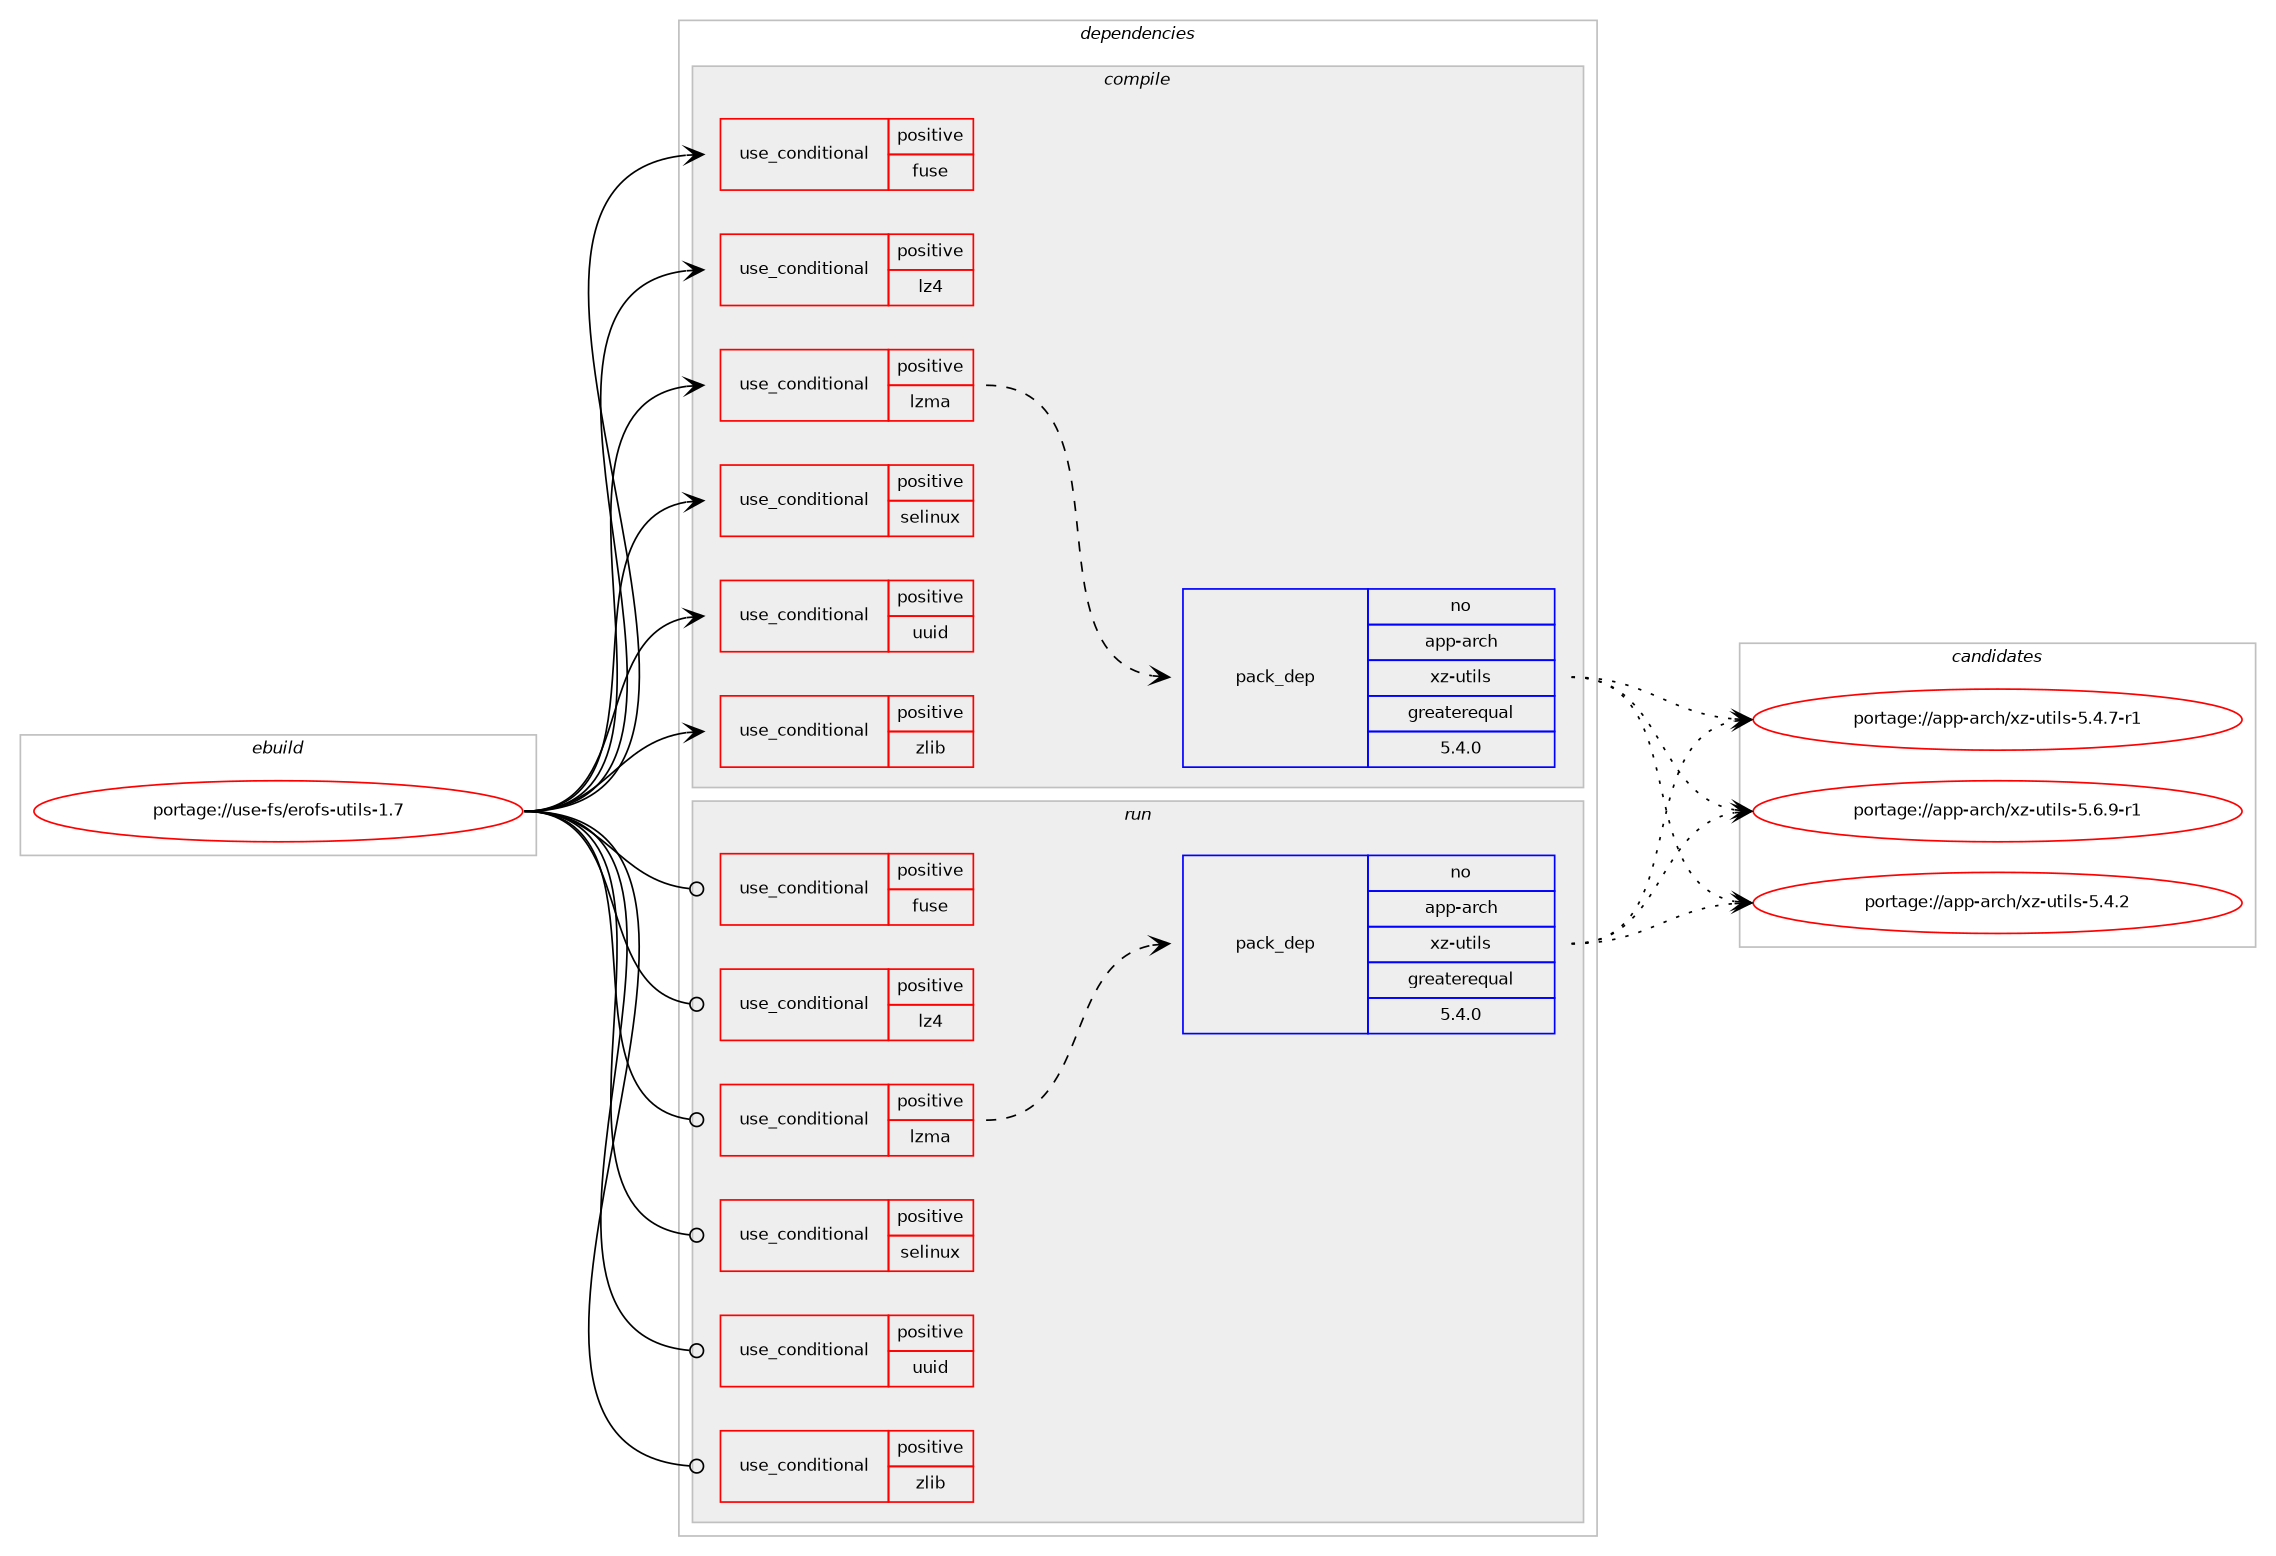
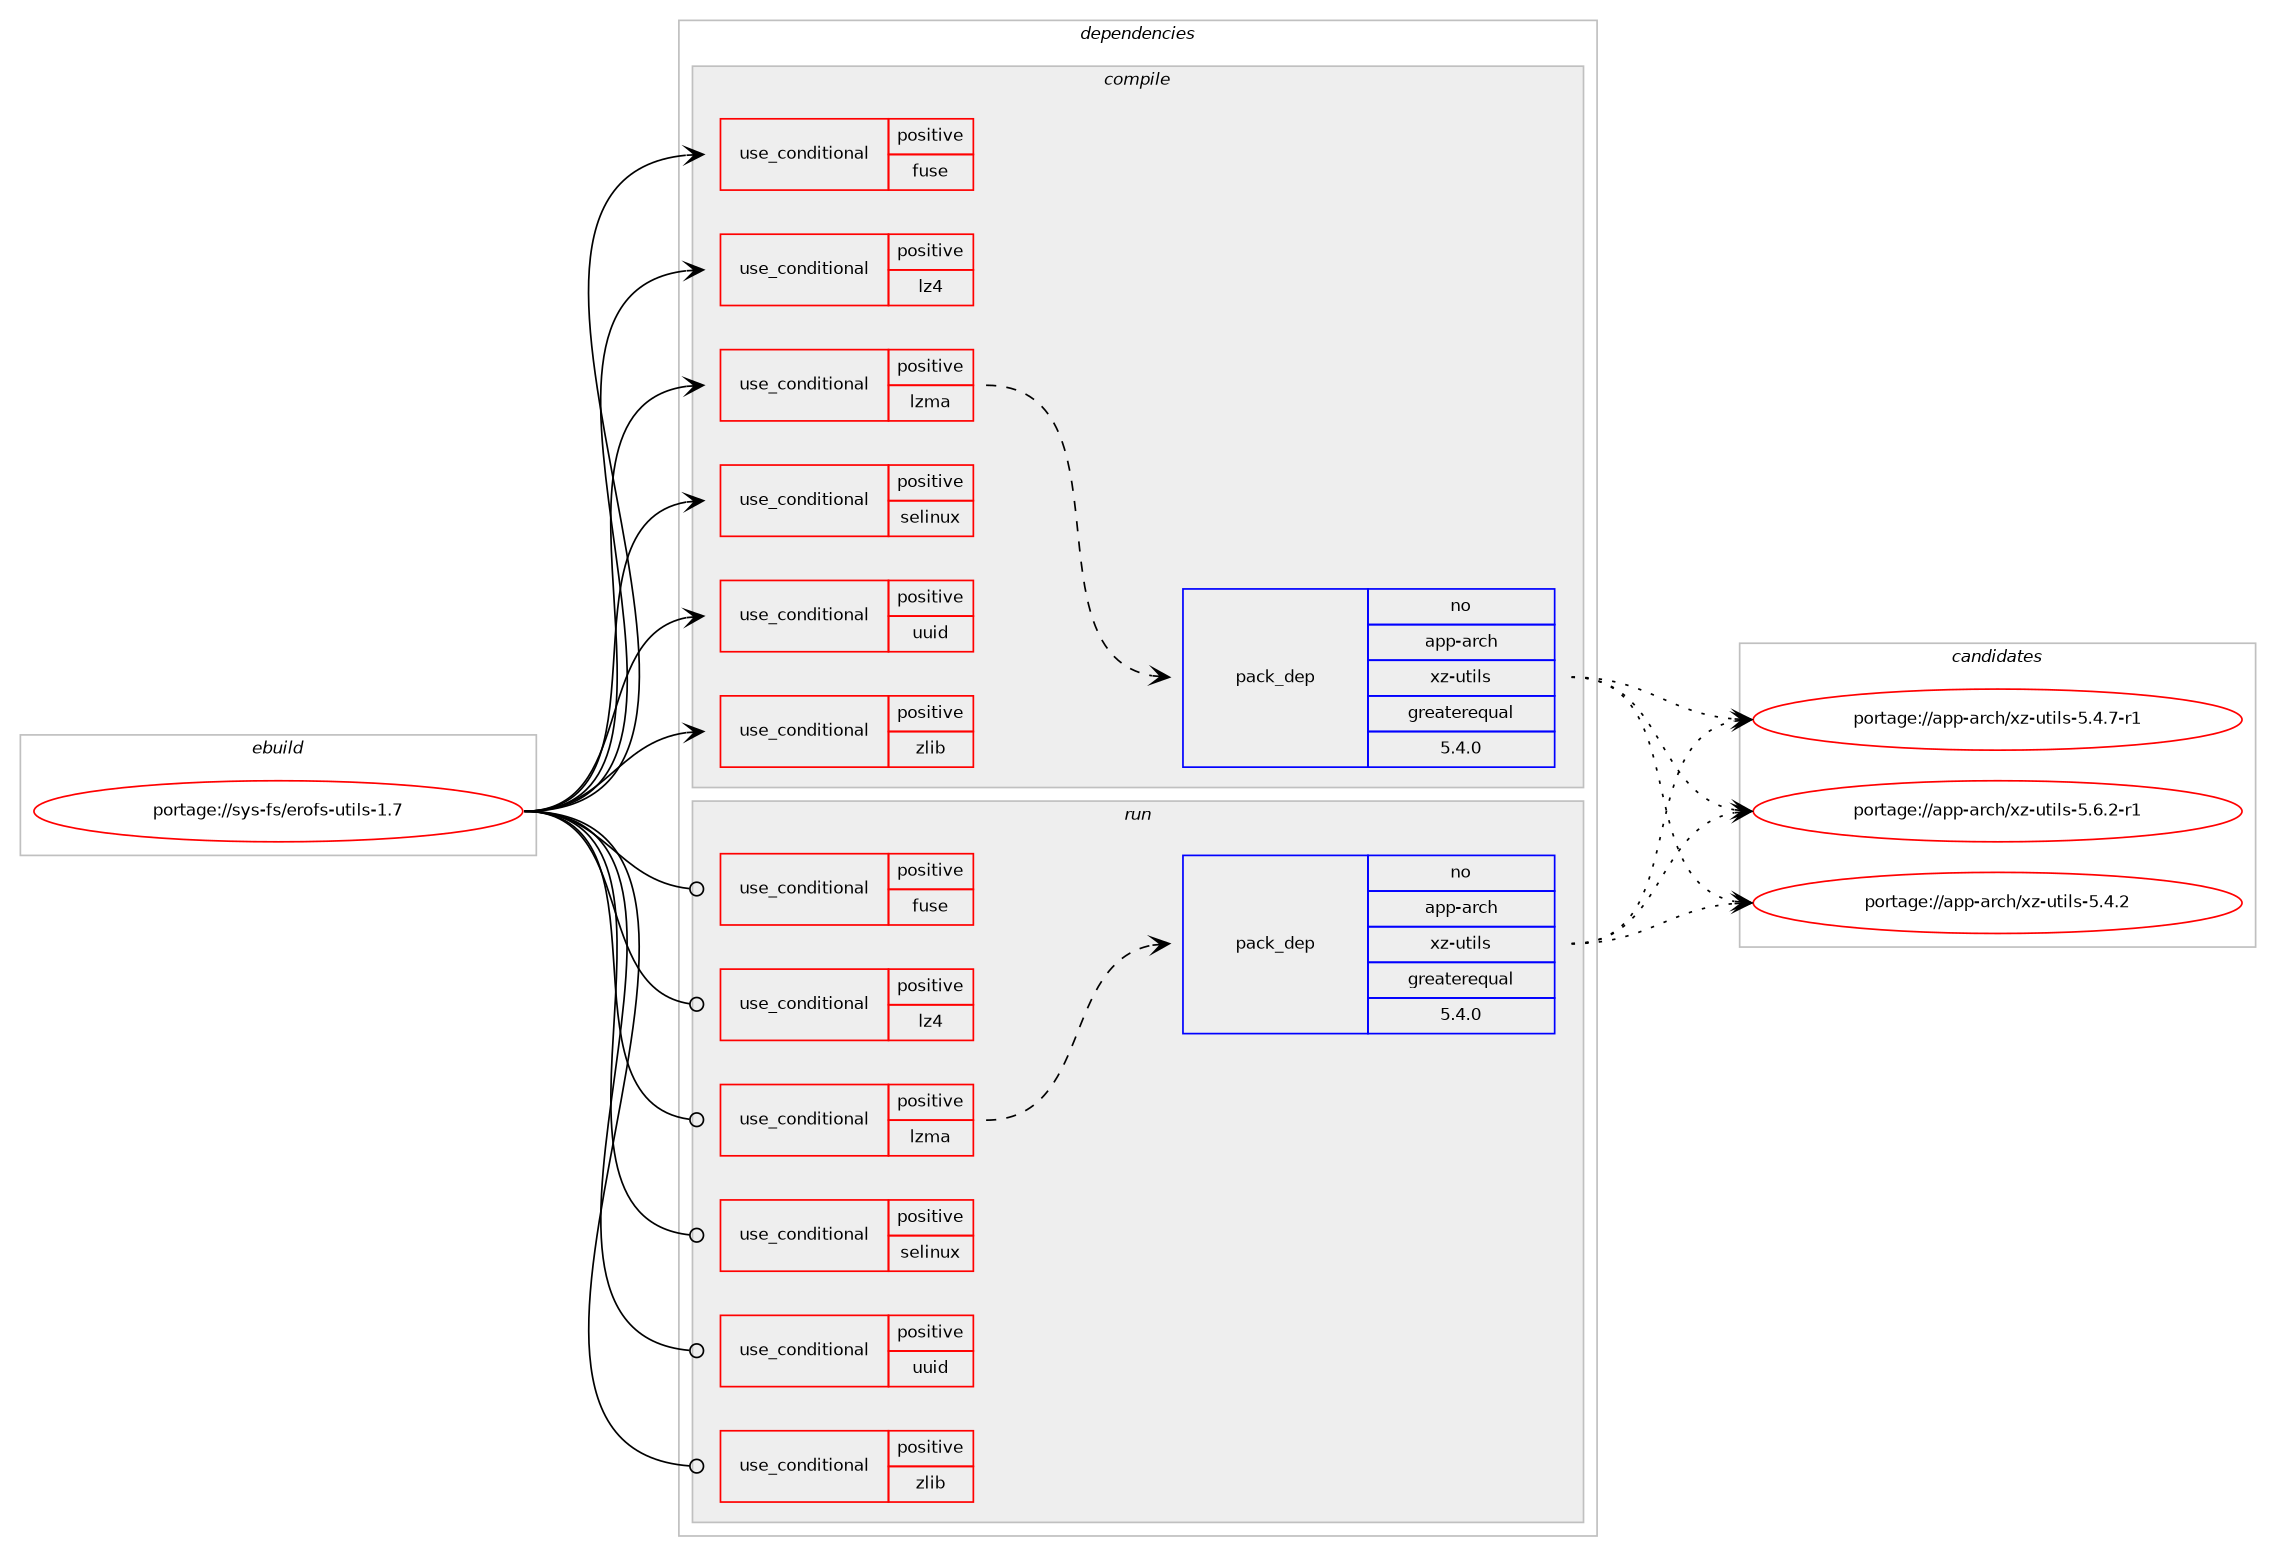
(278, 811) -> (278, 811)
(1998, 811) -> (1998, 811)
